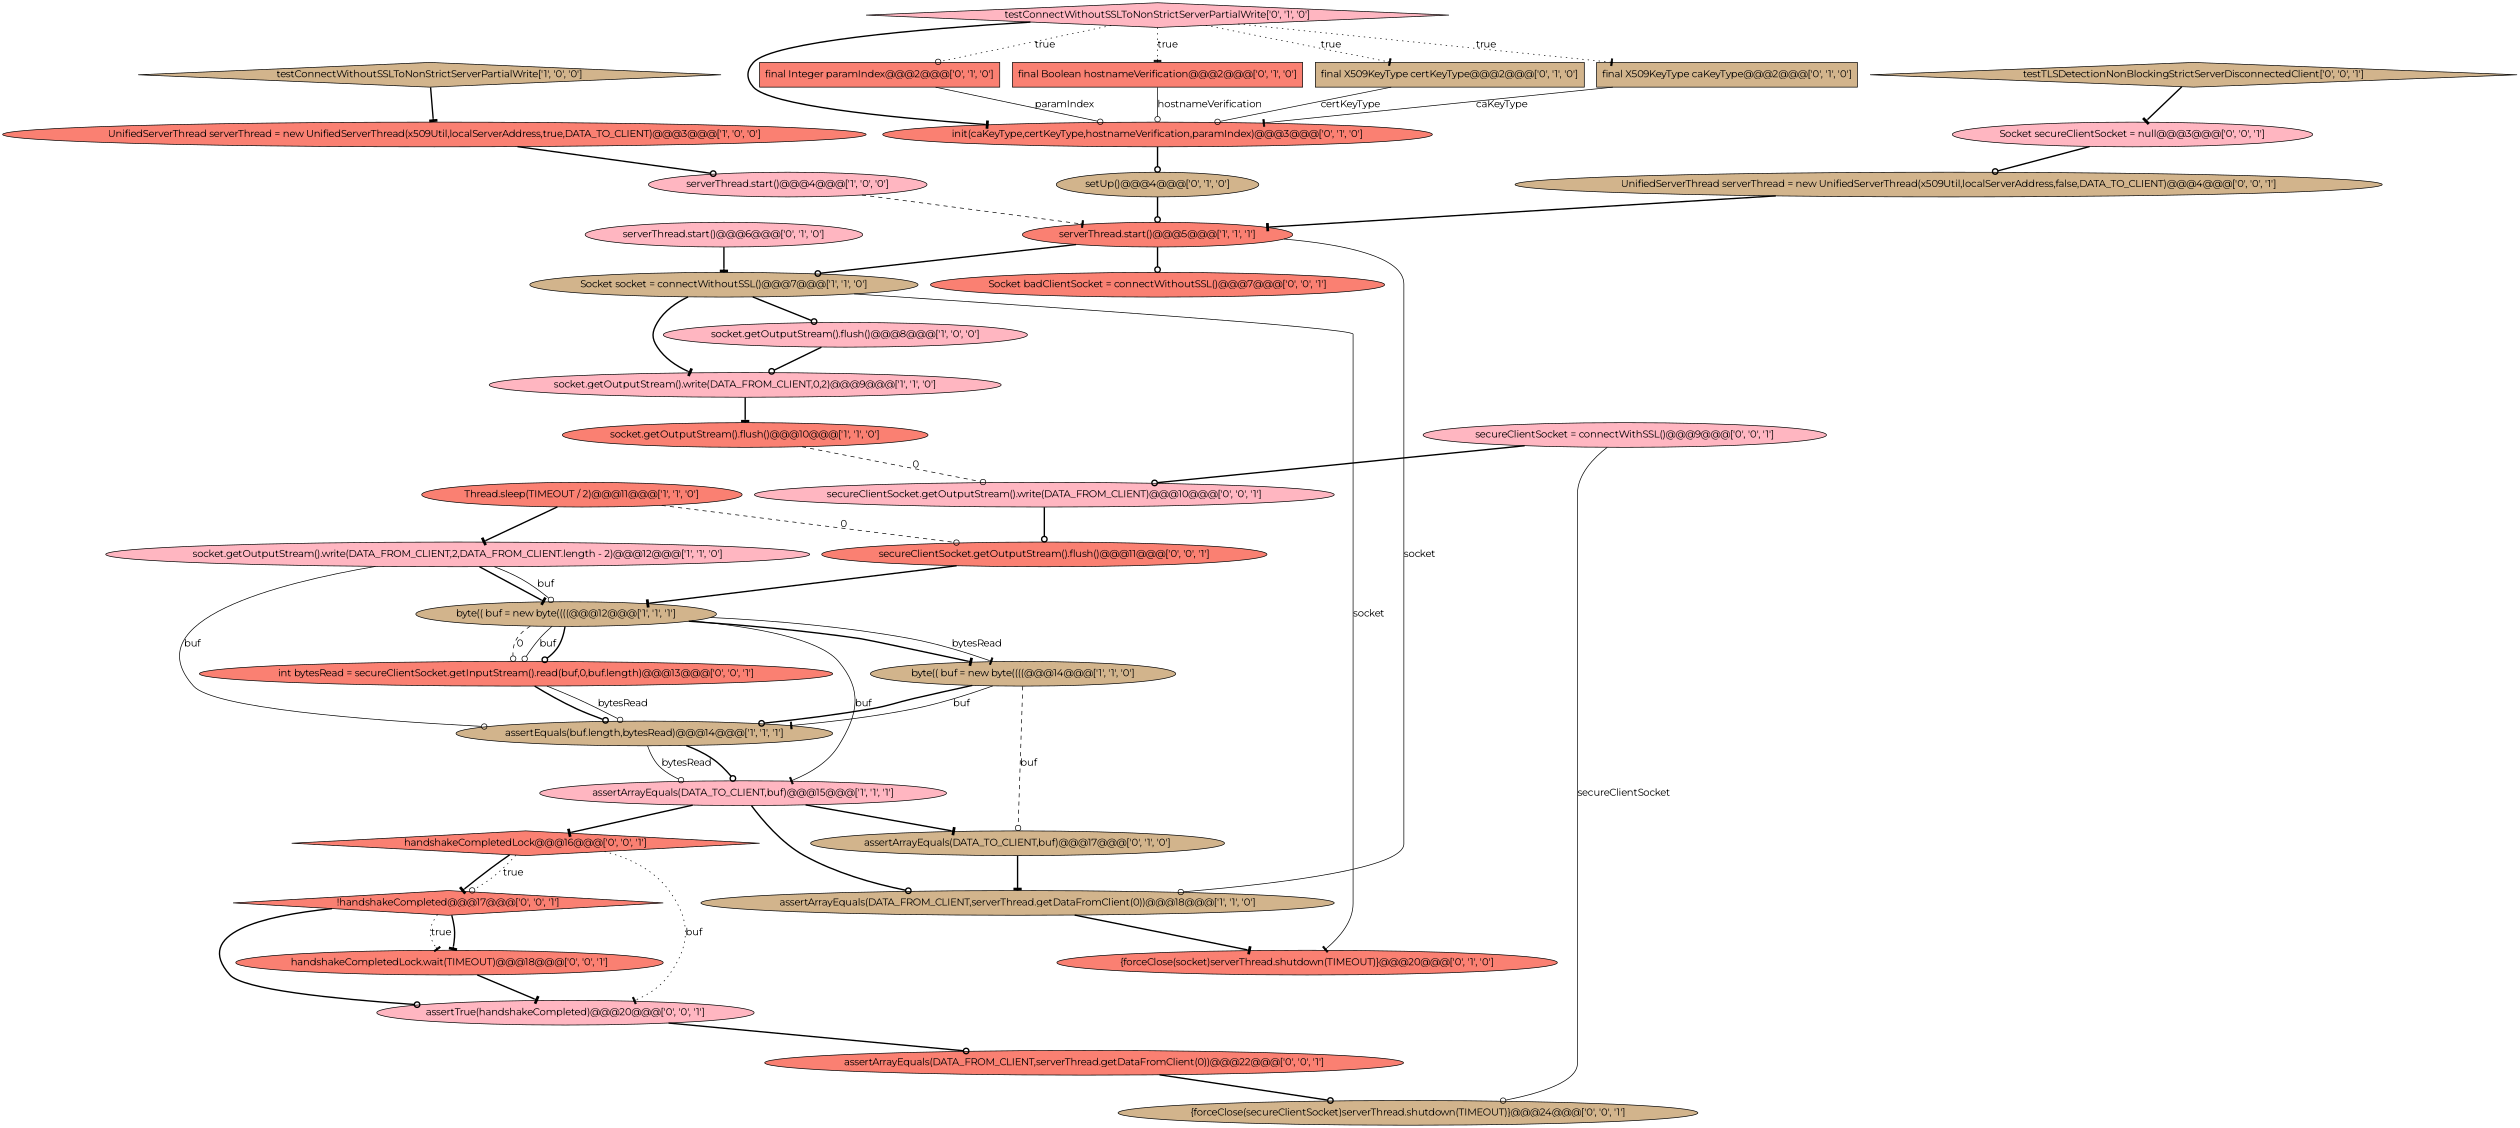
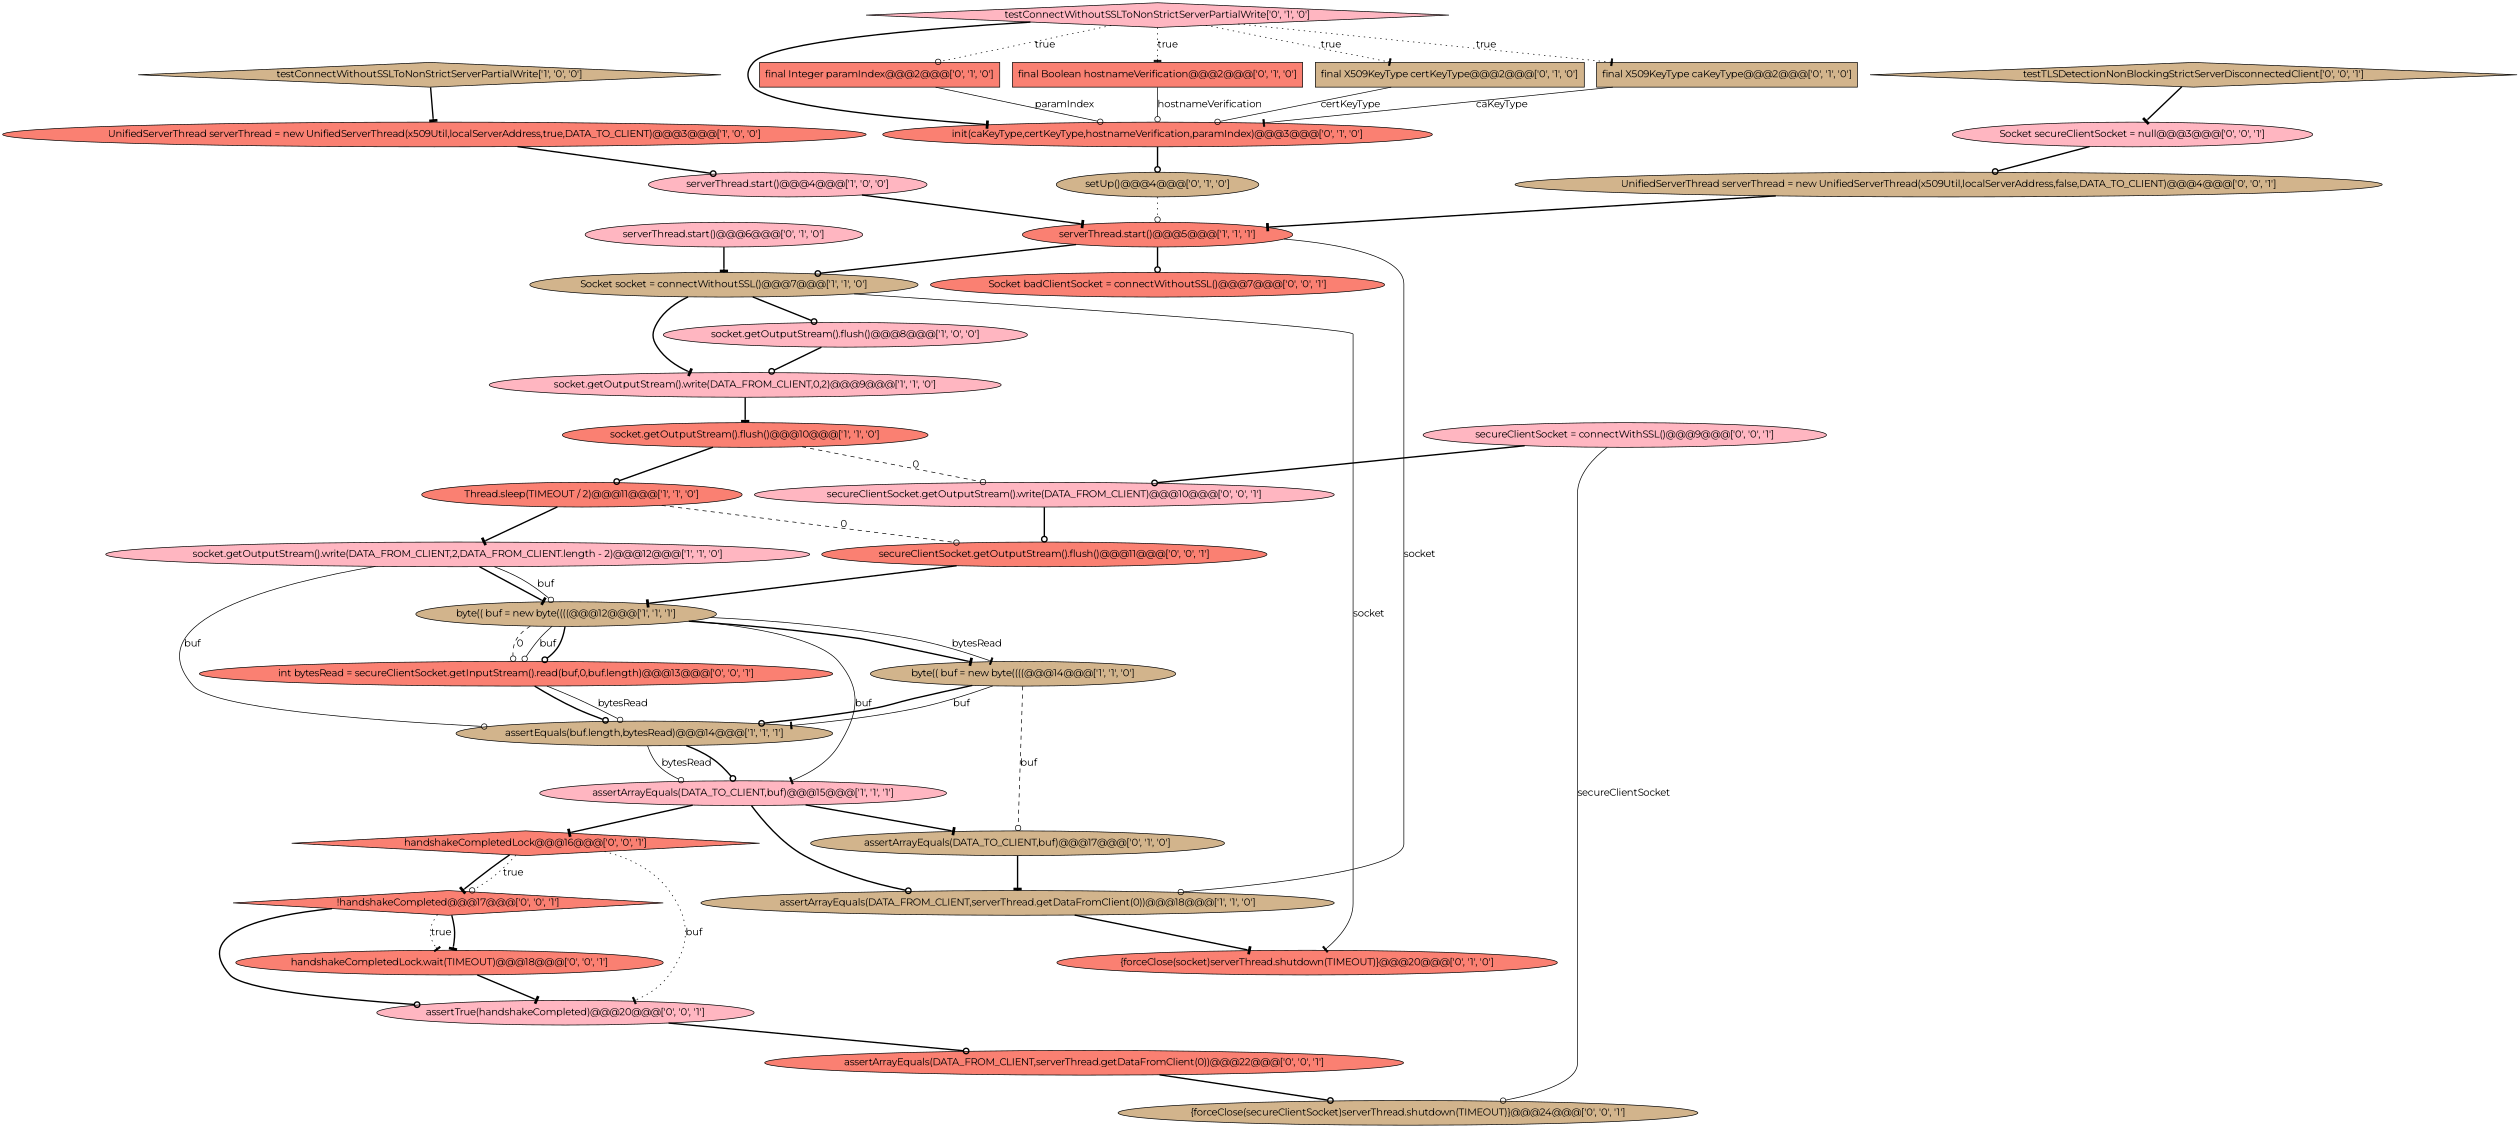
(1158, 207) -> (1158, 207)
(971, 209) -> (971, 209)
none -> (666, 464)
